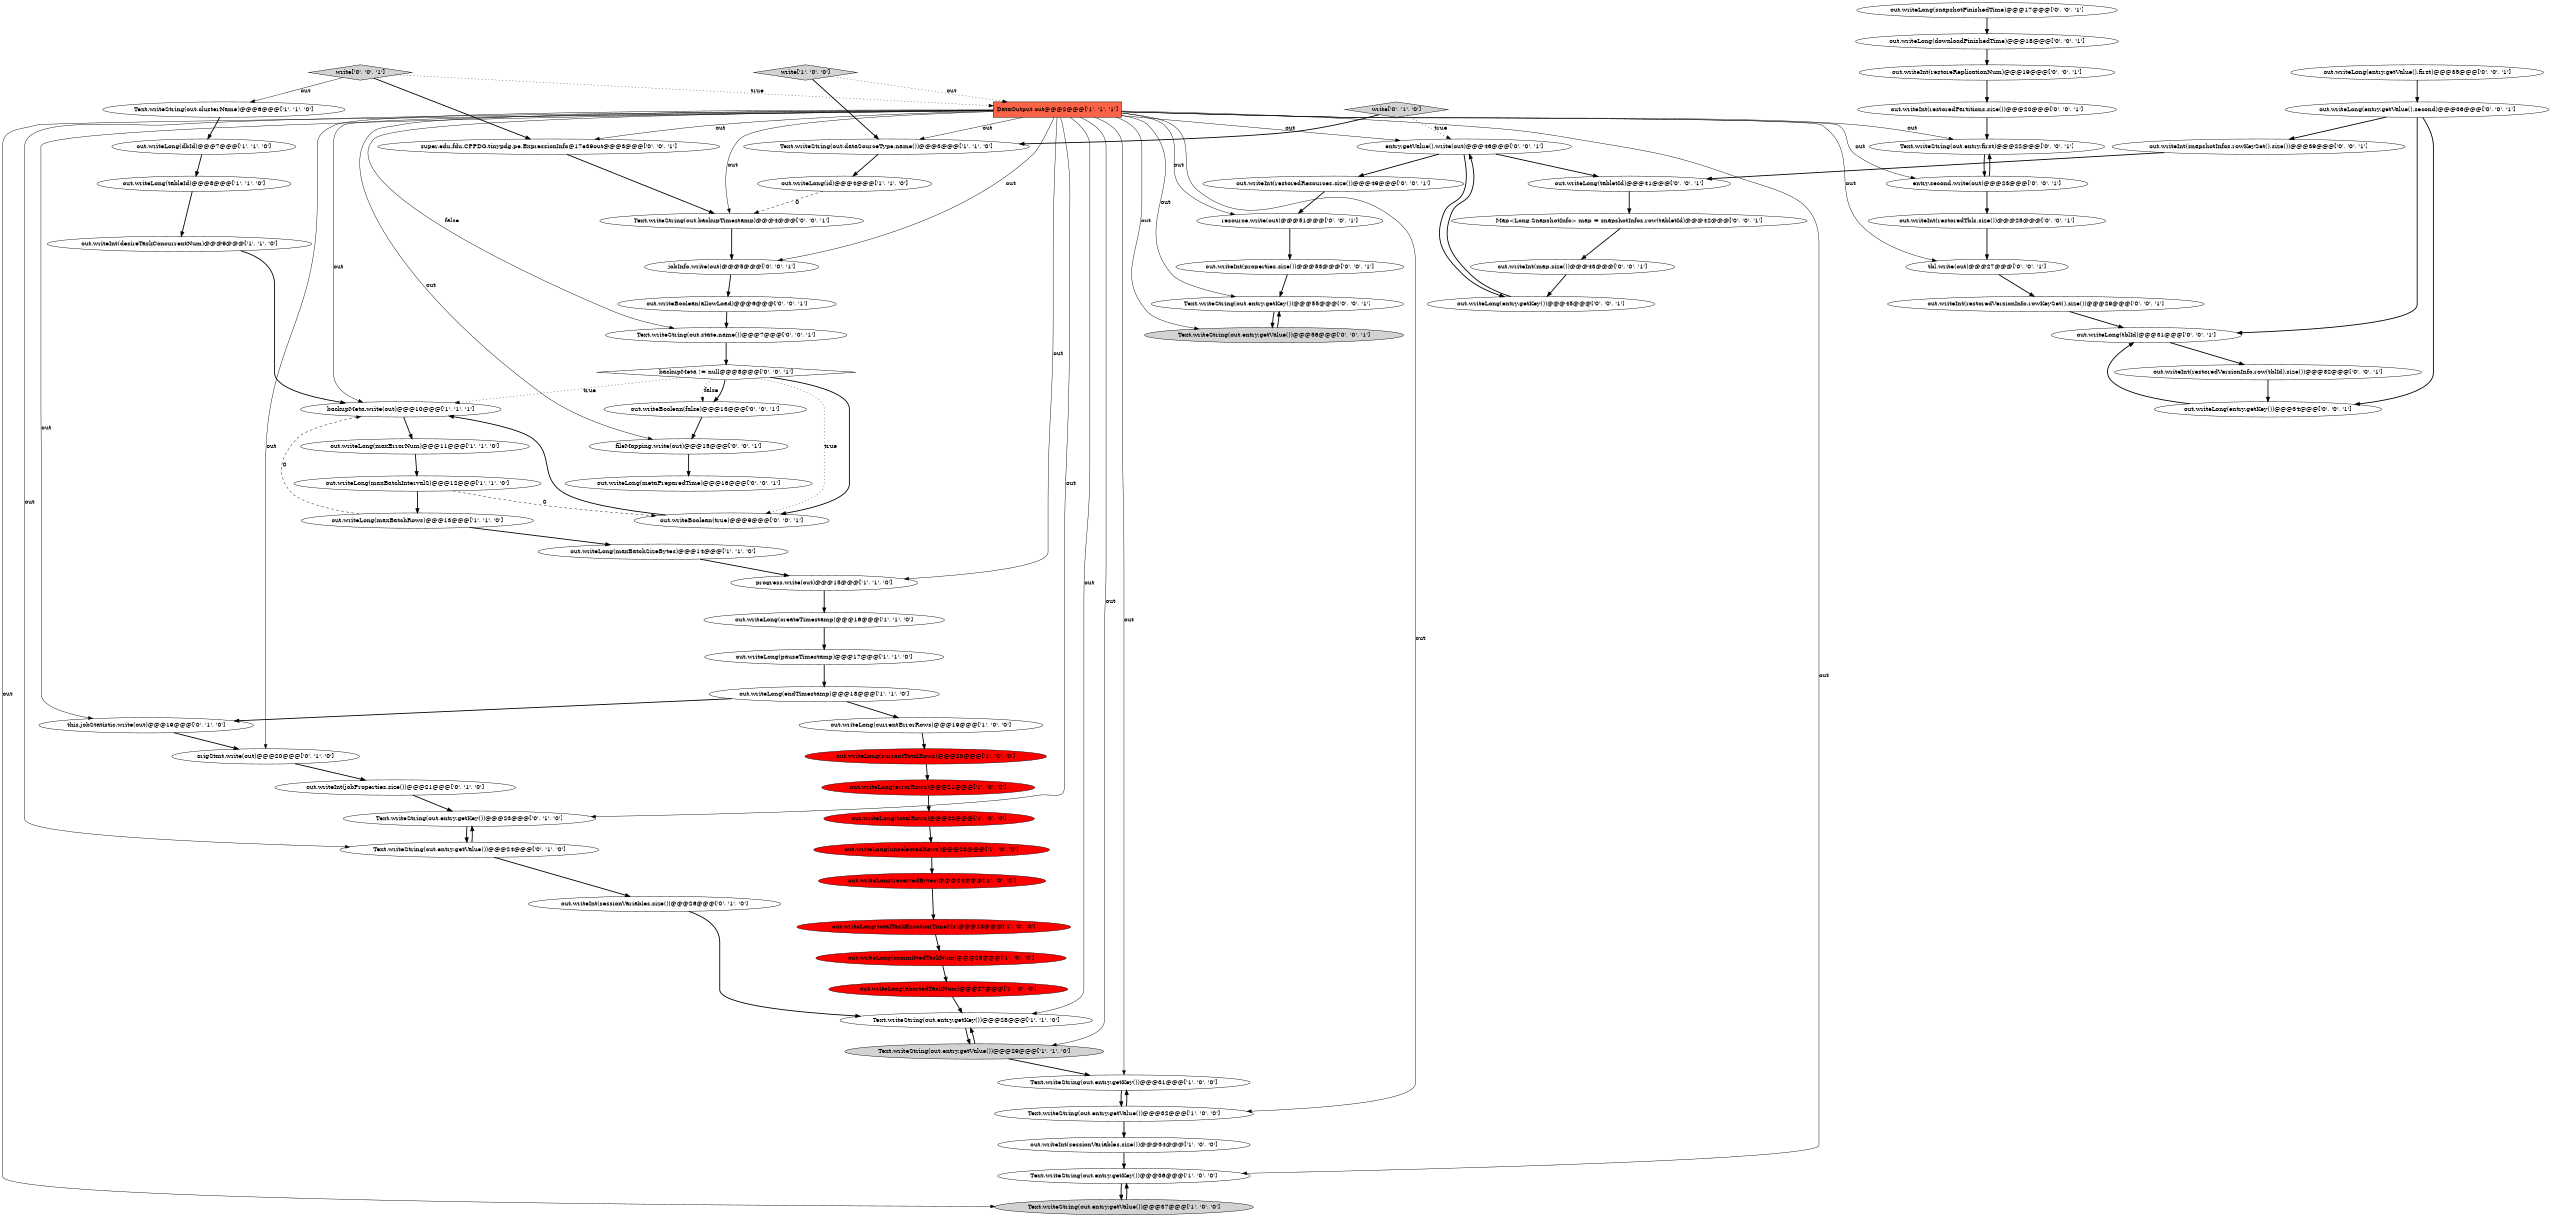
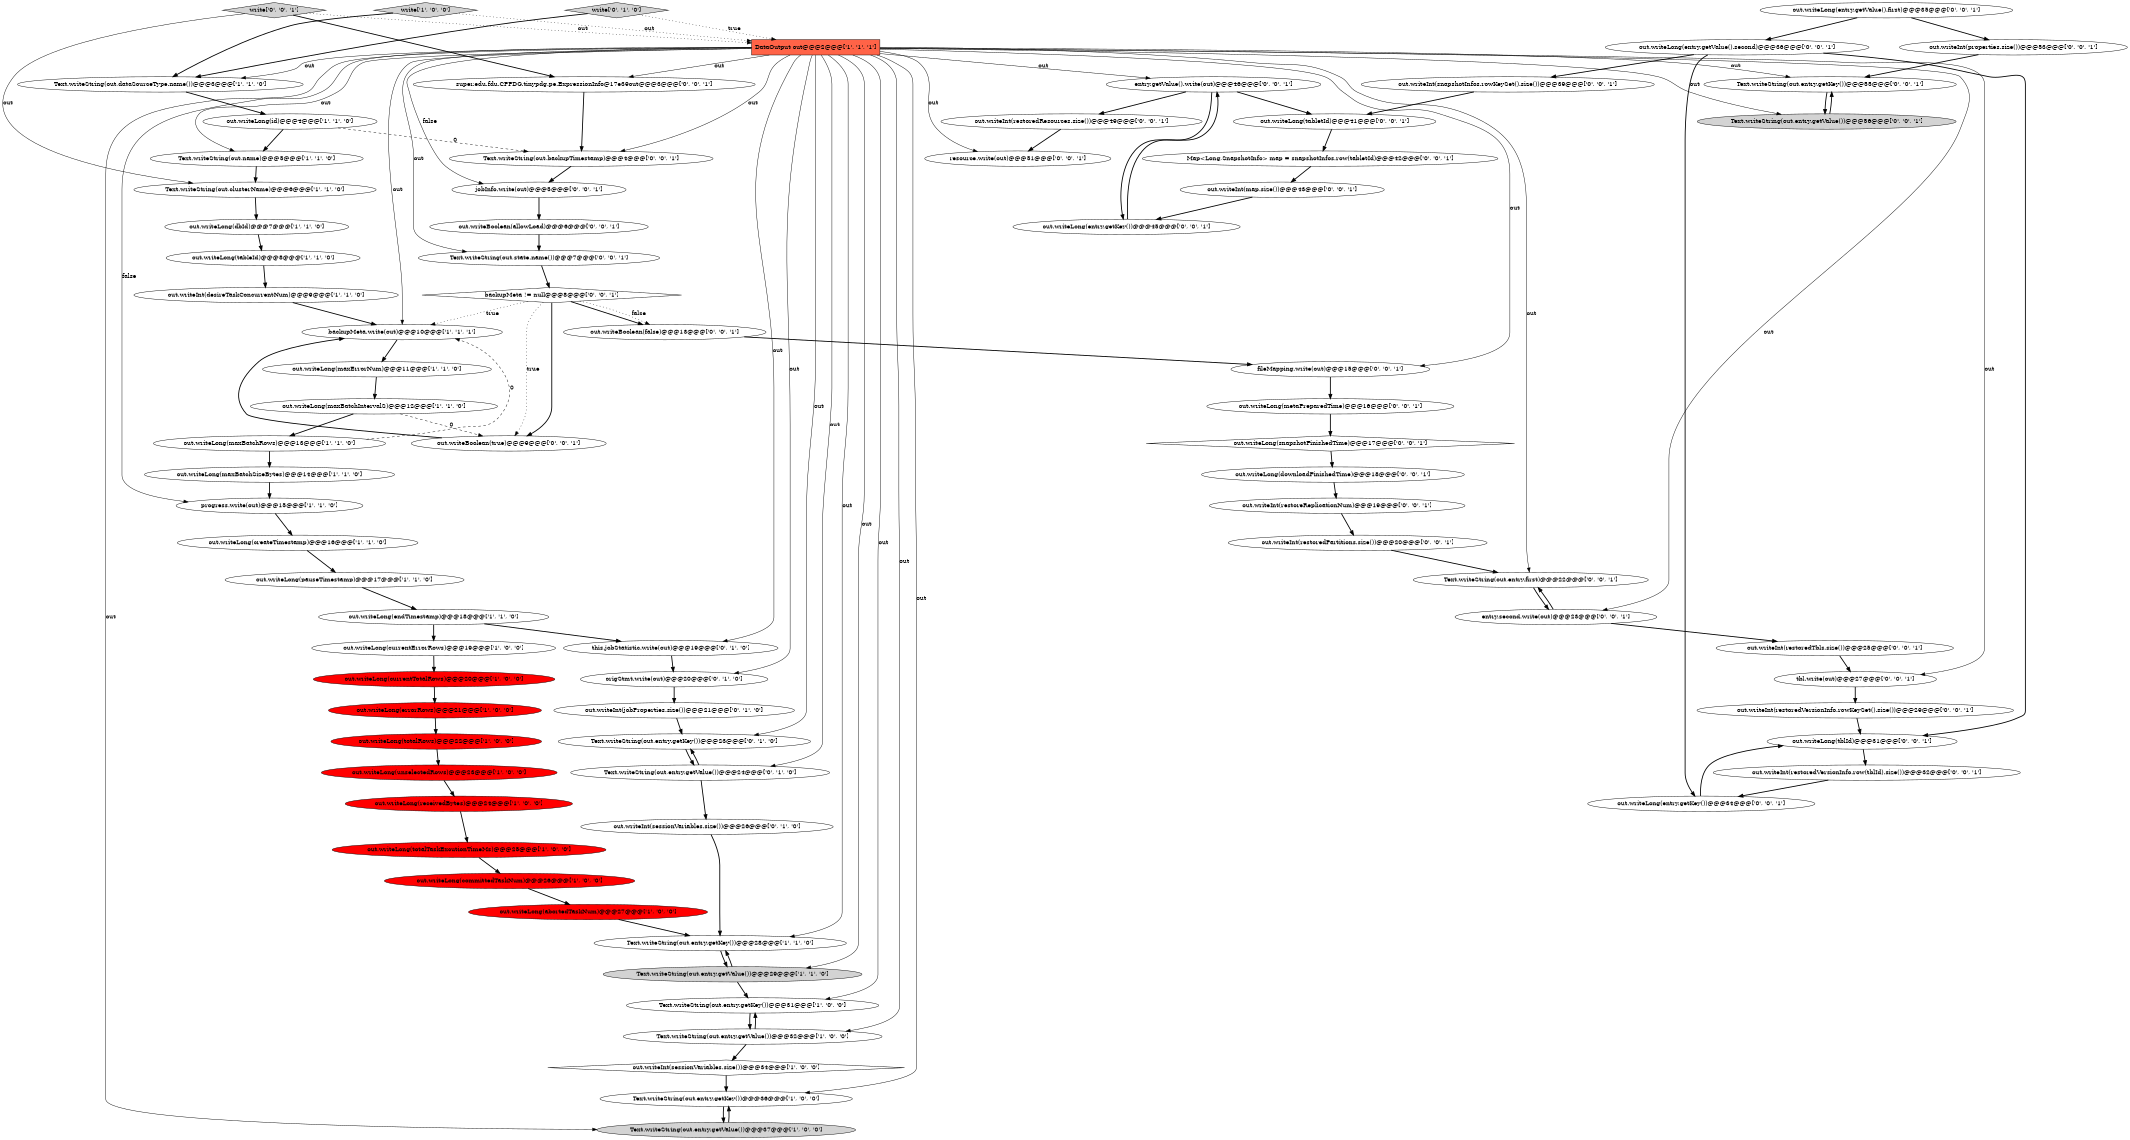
(1987, 10) -> (1330, 443)
(757, 91) -> (583, 29)
(1427, 126) -> (705, 27)
none -> (257, 159)
(1011, 184) -> (430, 122)
(452, 221) -> (419, 159)
(1290, 242) -> (1948, 28)
(1058, 354) -> (129, 277)
none -> (1330, 423)
(1124, 1145) -> (726, 1068)
